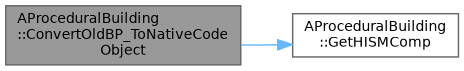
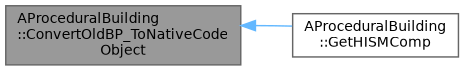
(259, 45) -> (274, 26)
